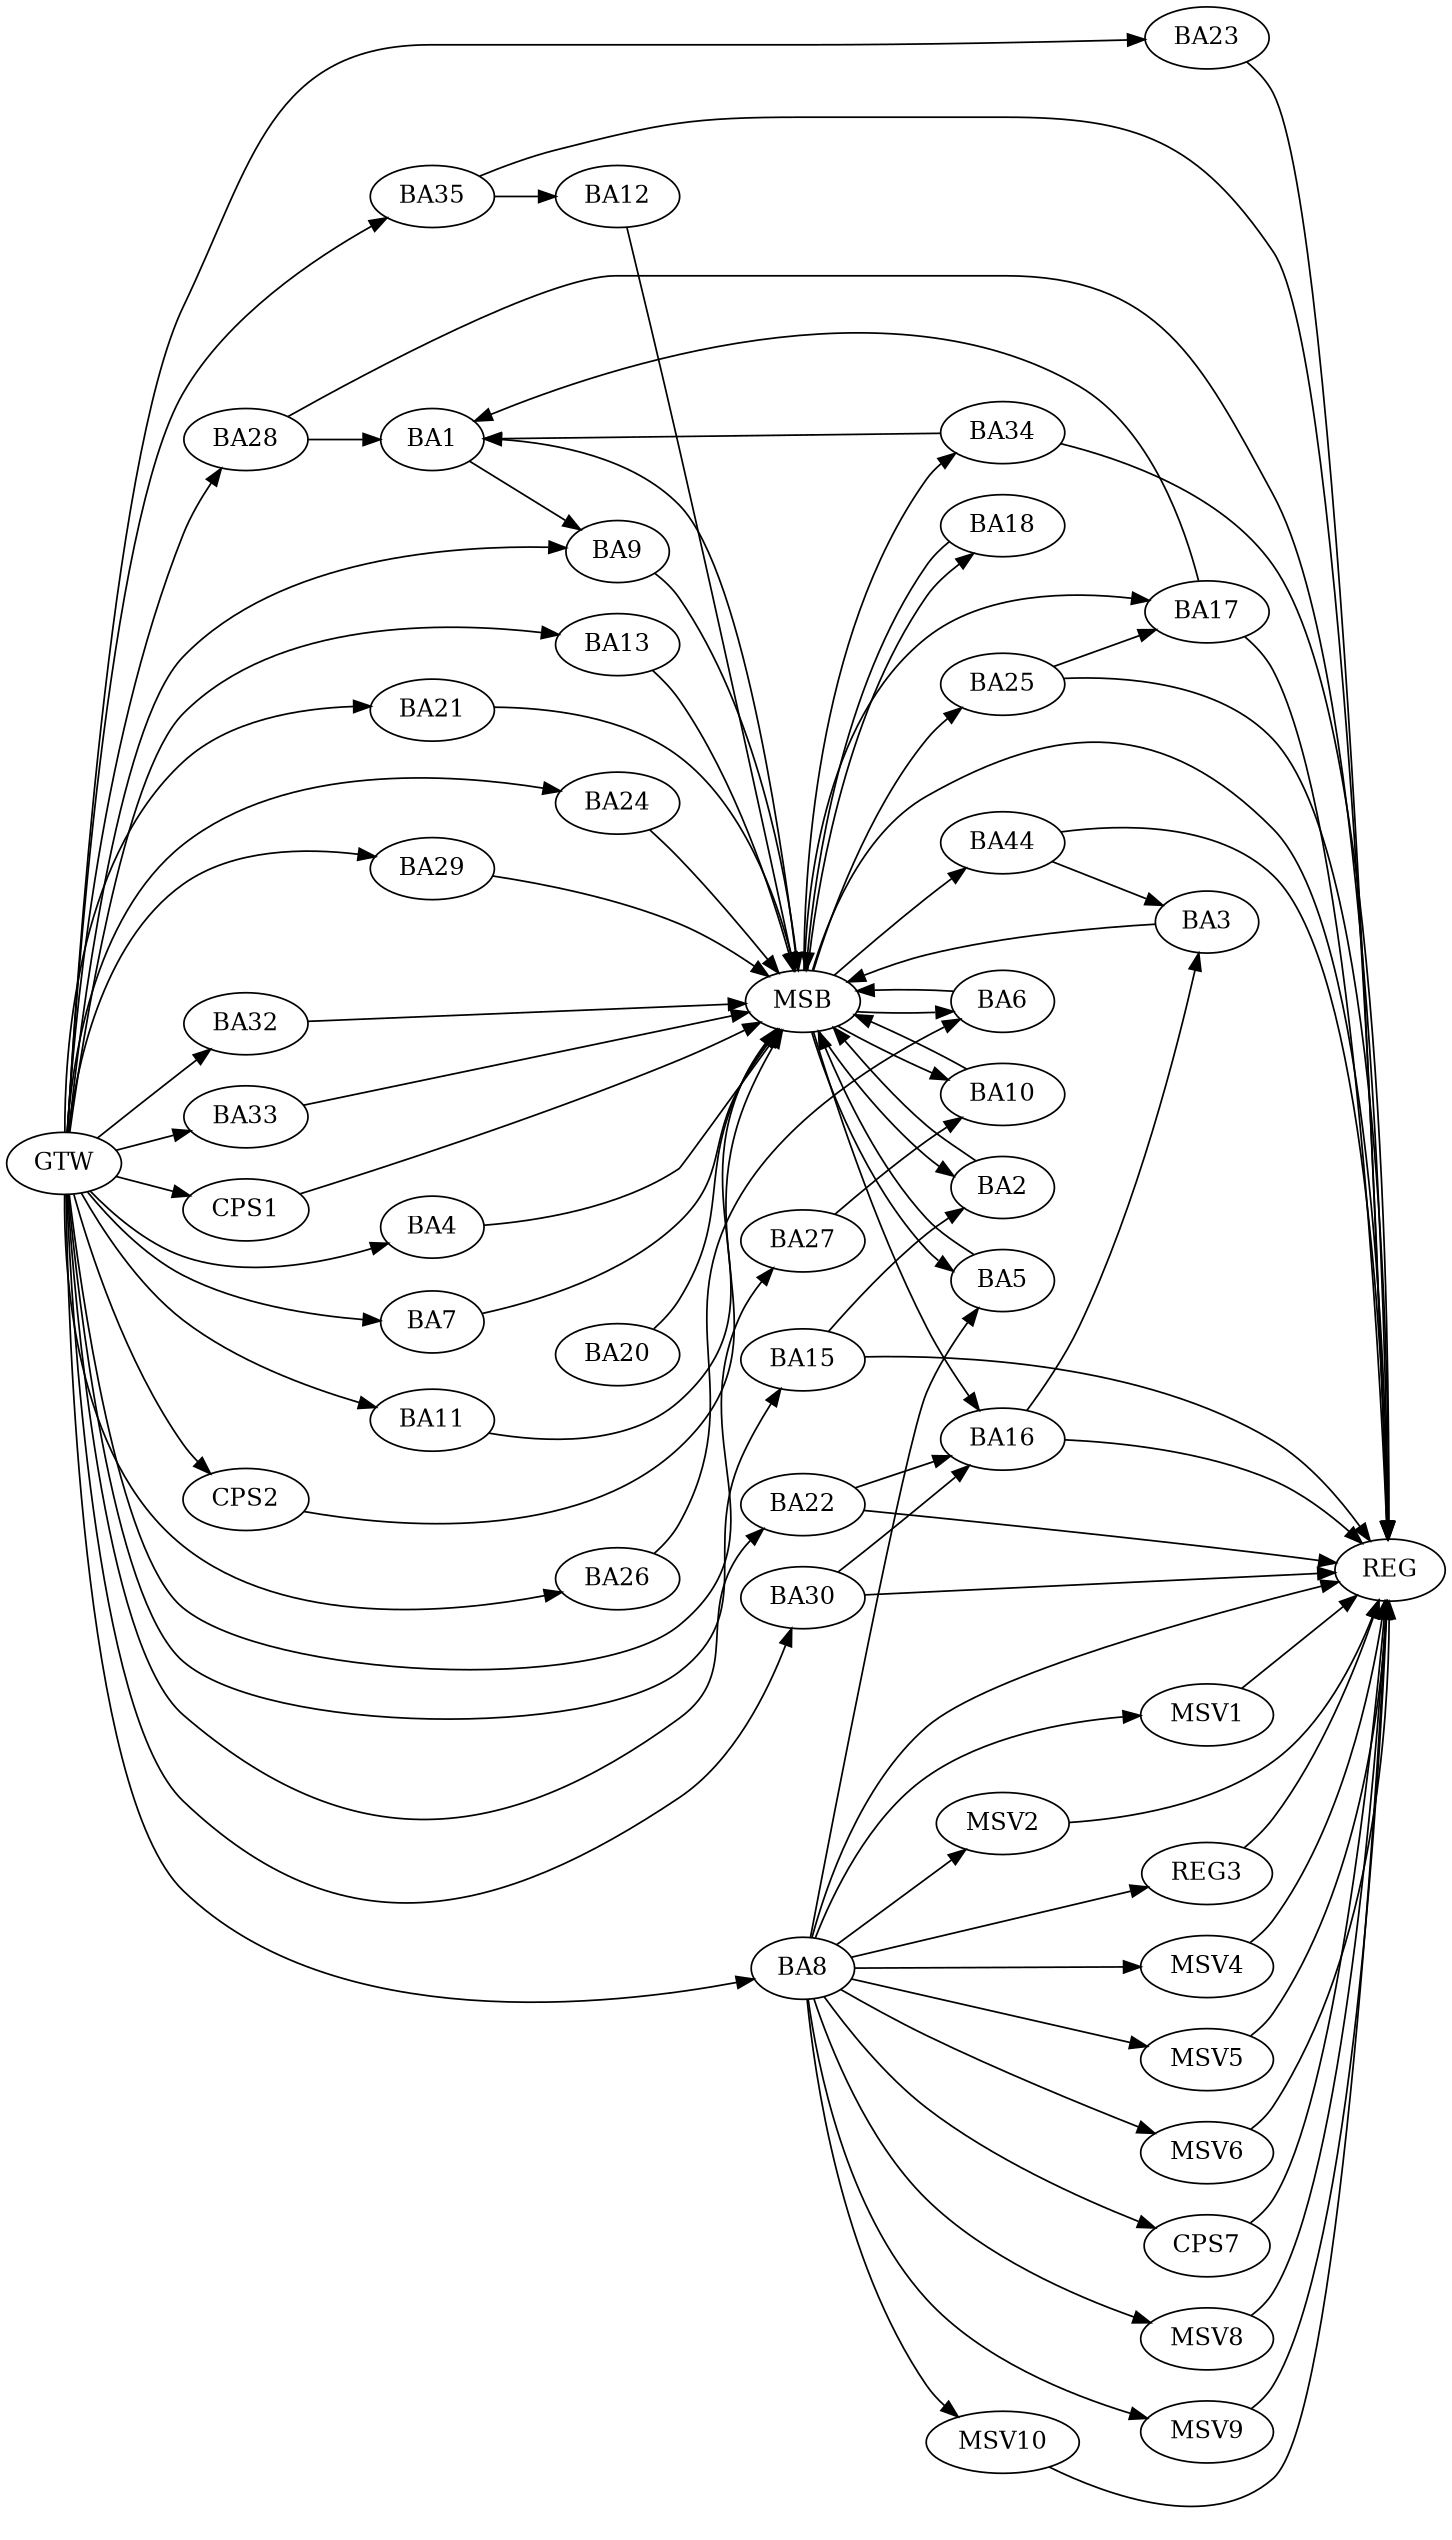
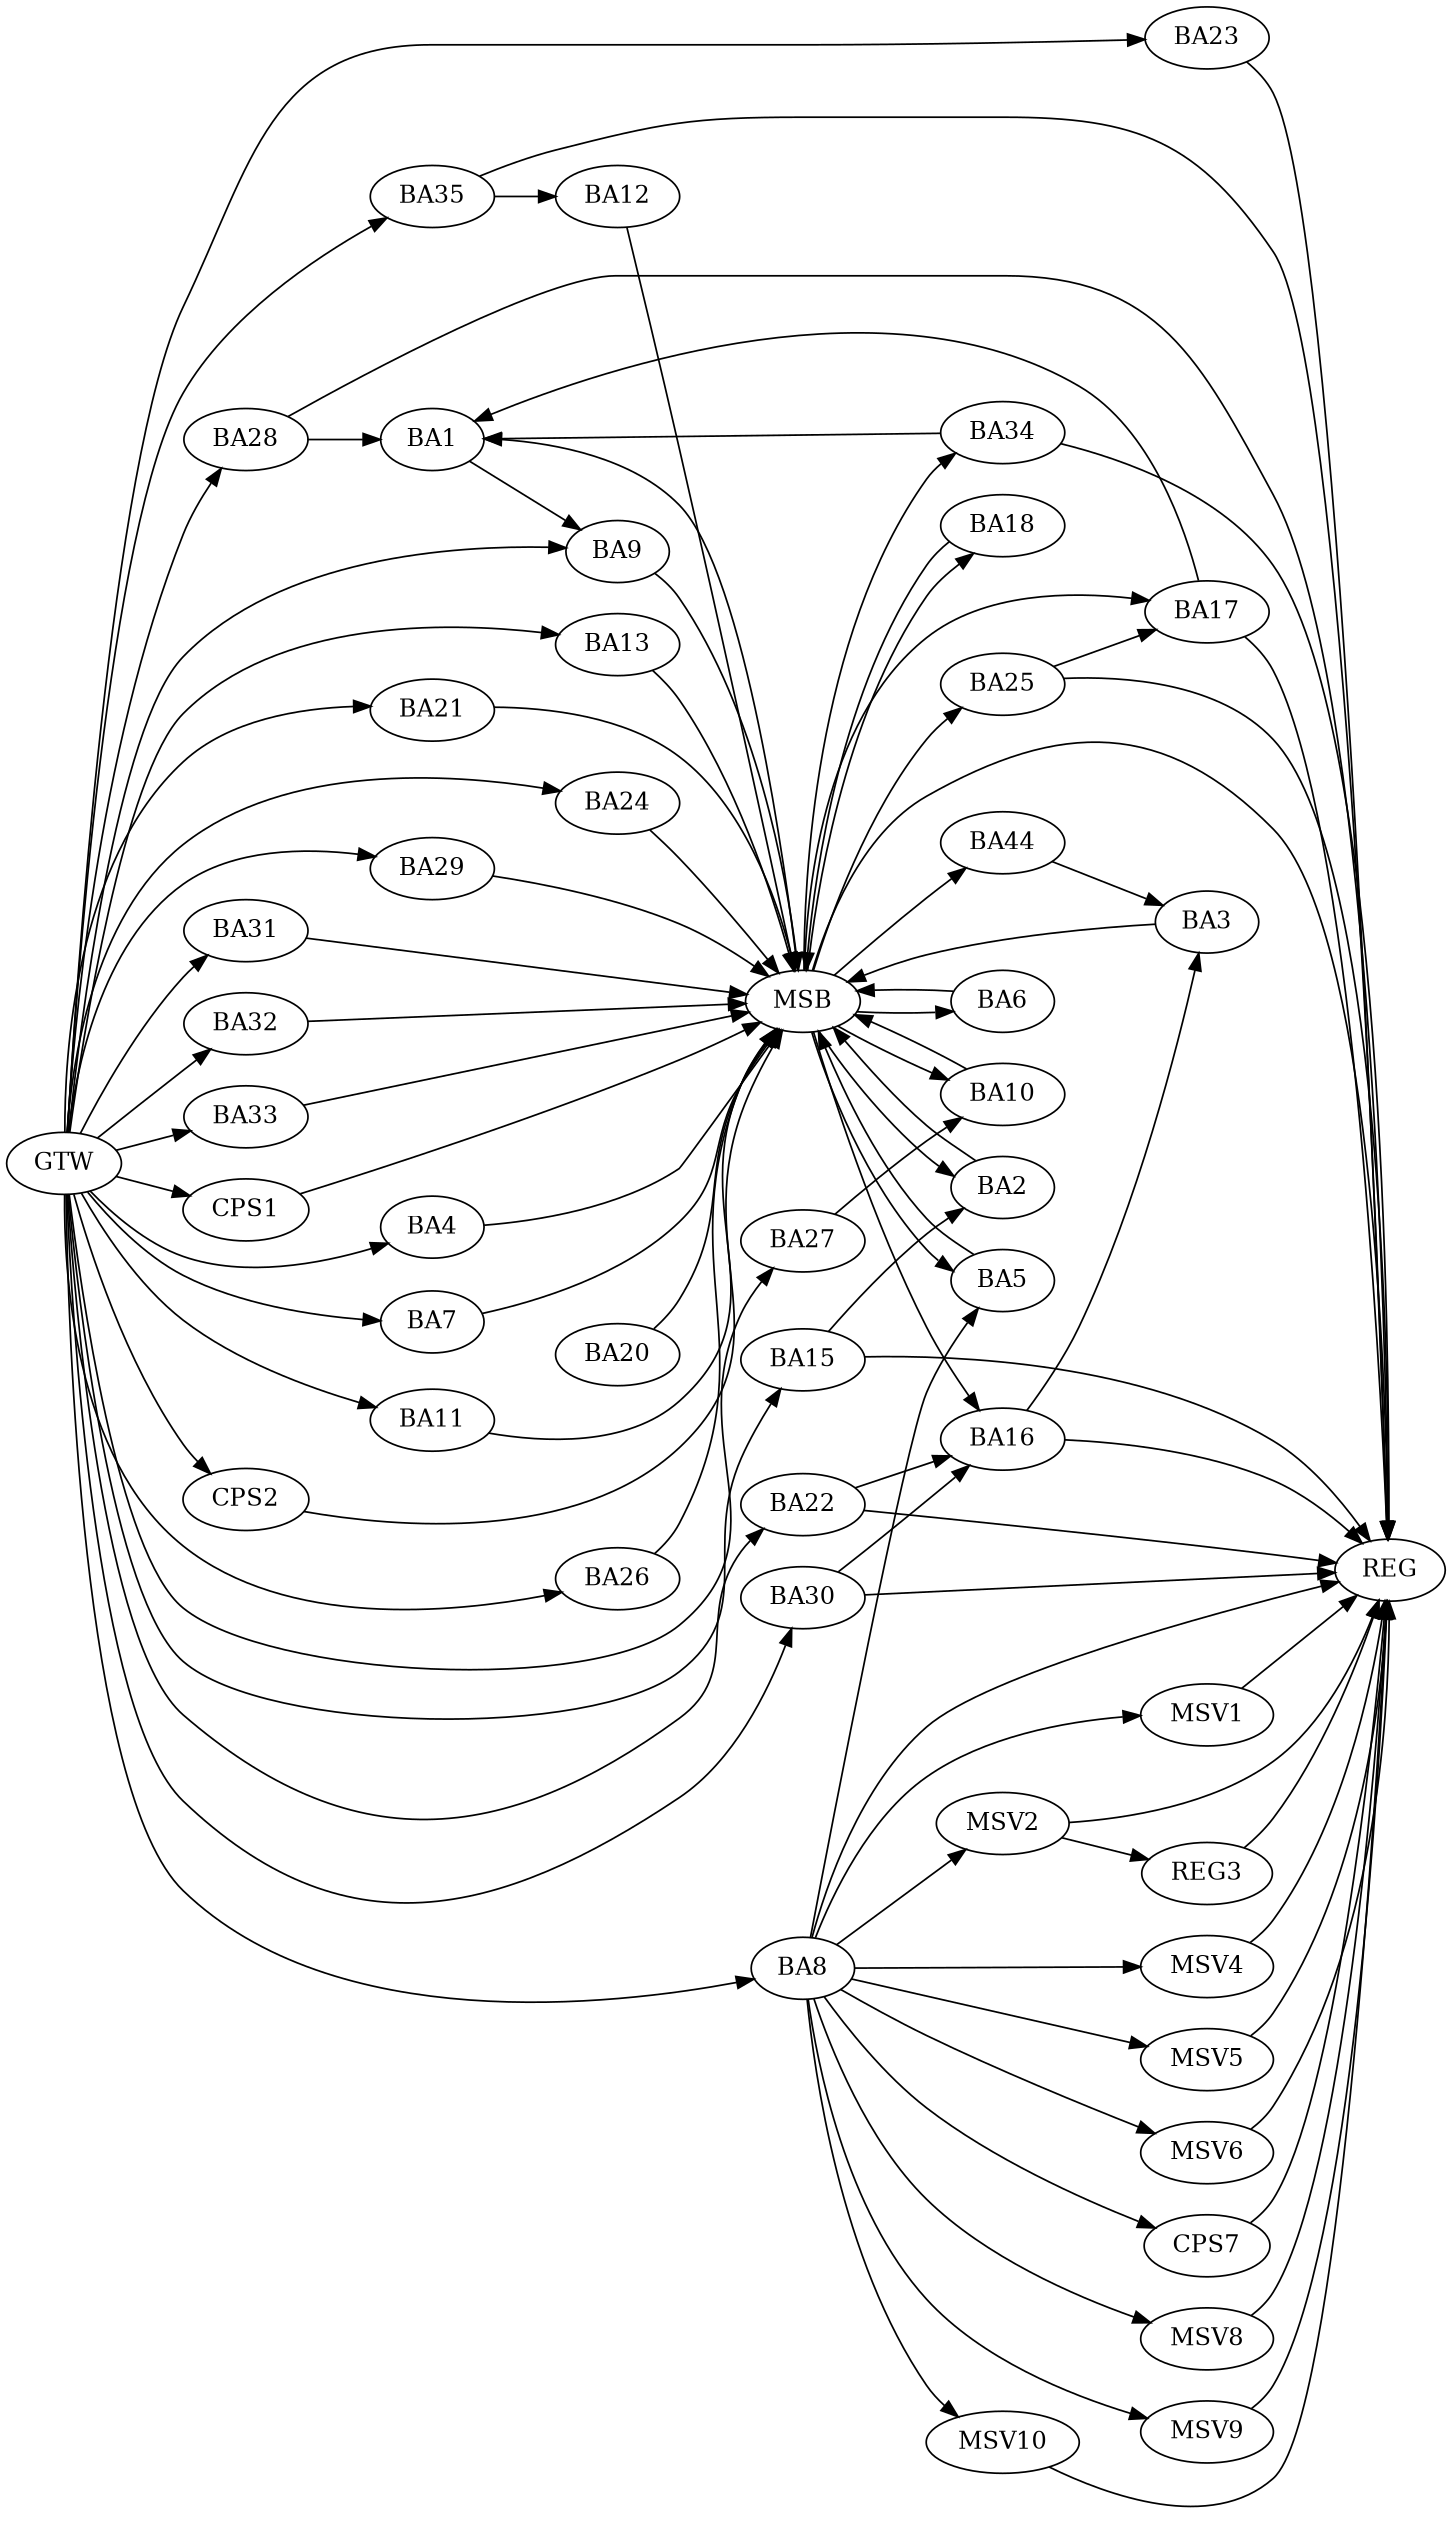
none -> (246, 931)
(1322, 972) -> none
(714, 1262) -> (717, 1301)
(991, 1924) -> (1097, 1846)
